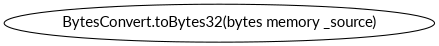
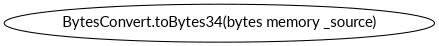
(219, 23) -> (219, 23)
